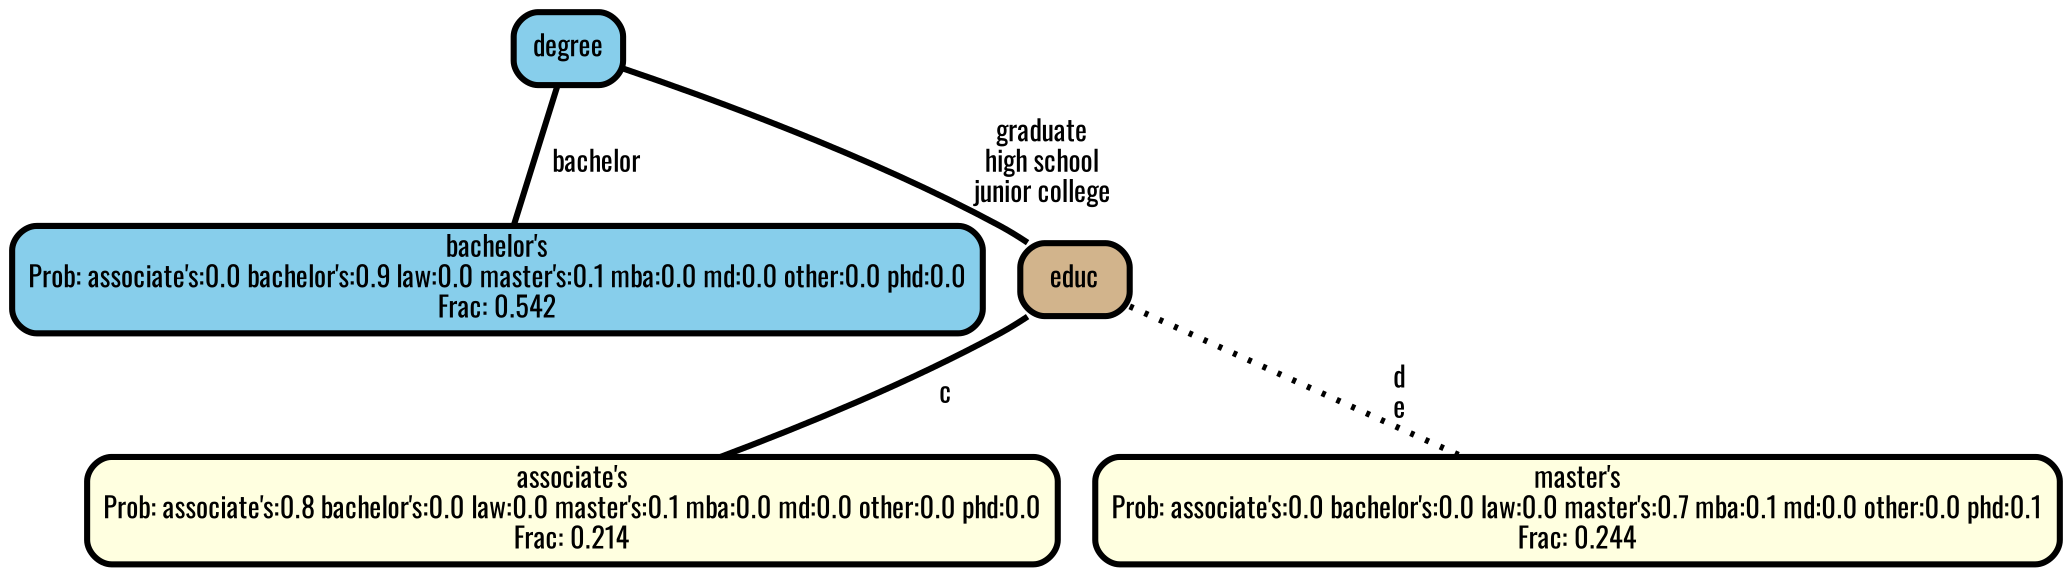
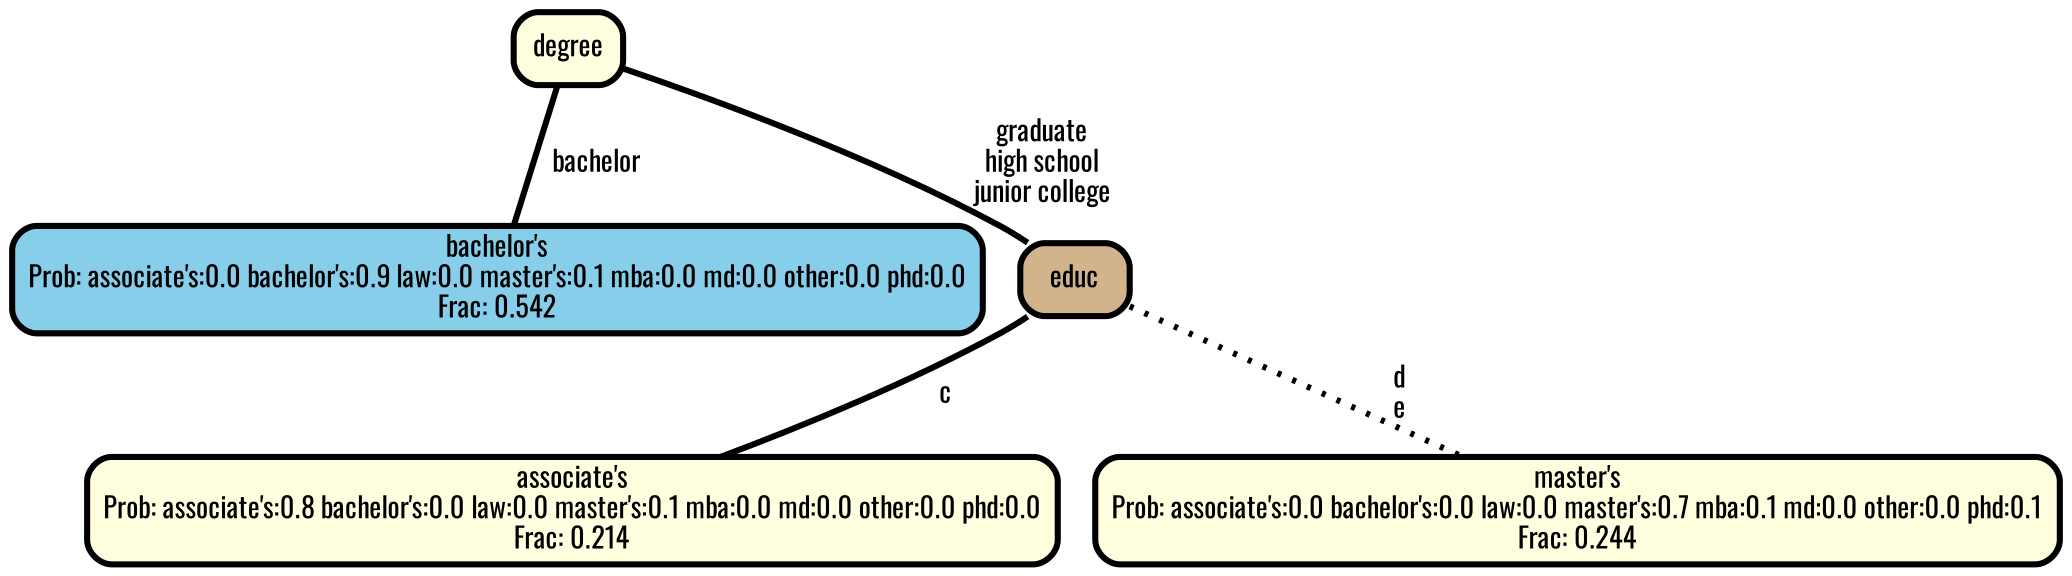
(568, 49) -> (568, 49)
